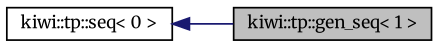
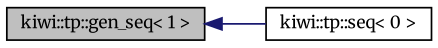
(211, 24) -> (244, 24)
